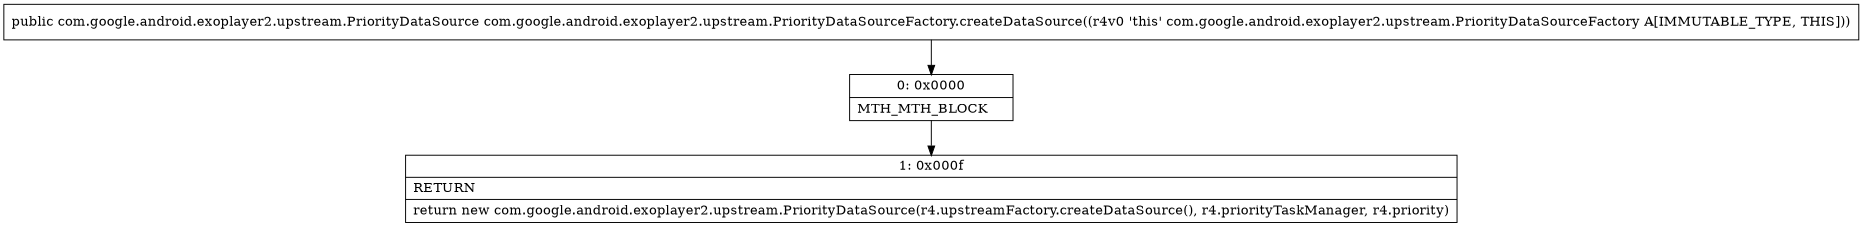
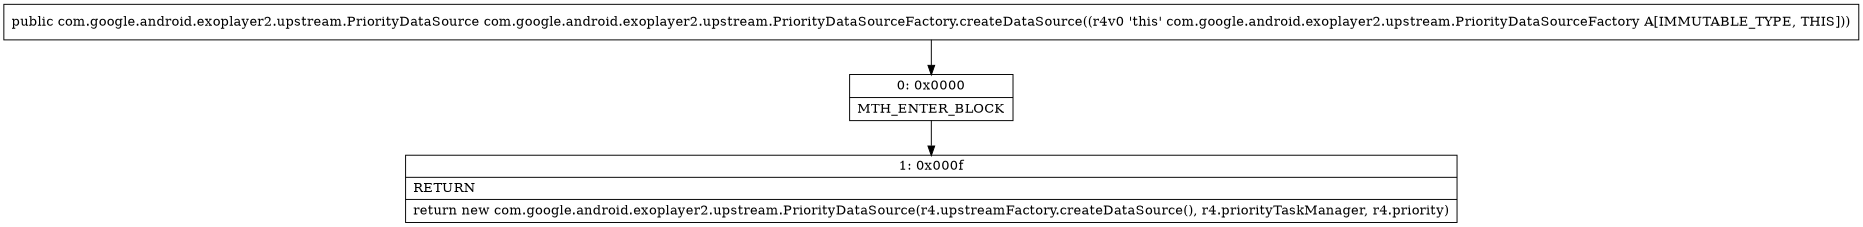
(923, 109) -> (931, 109)
